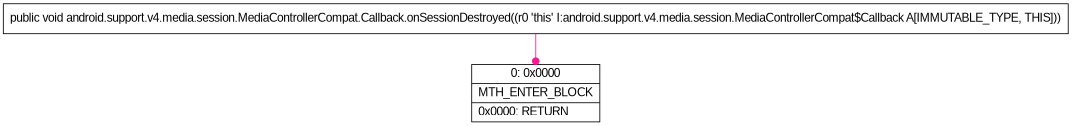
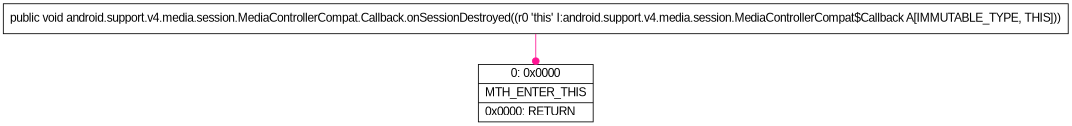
(536, 93) -> (536, 93)
